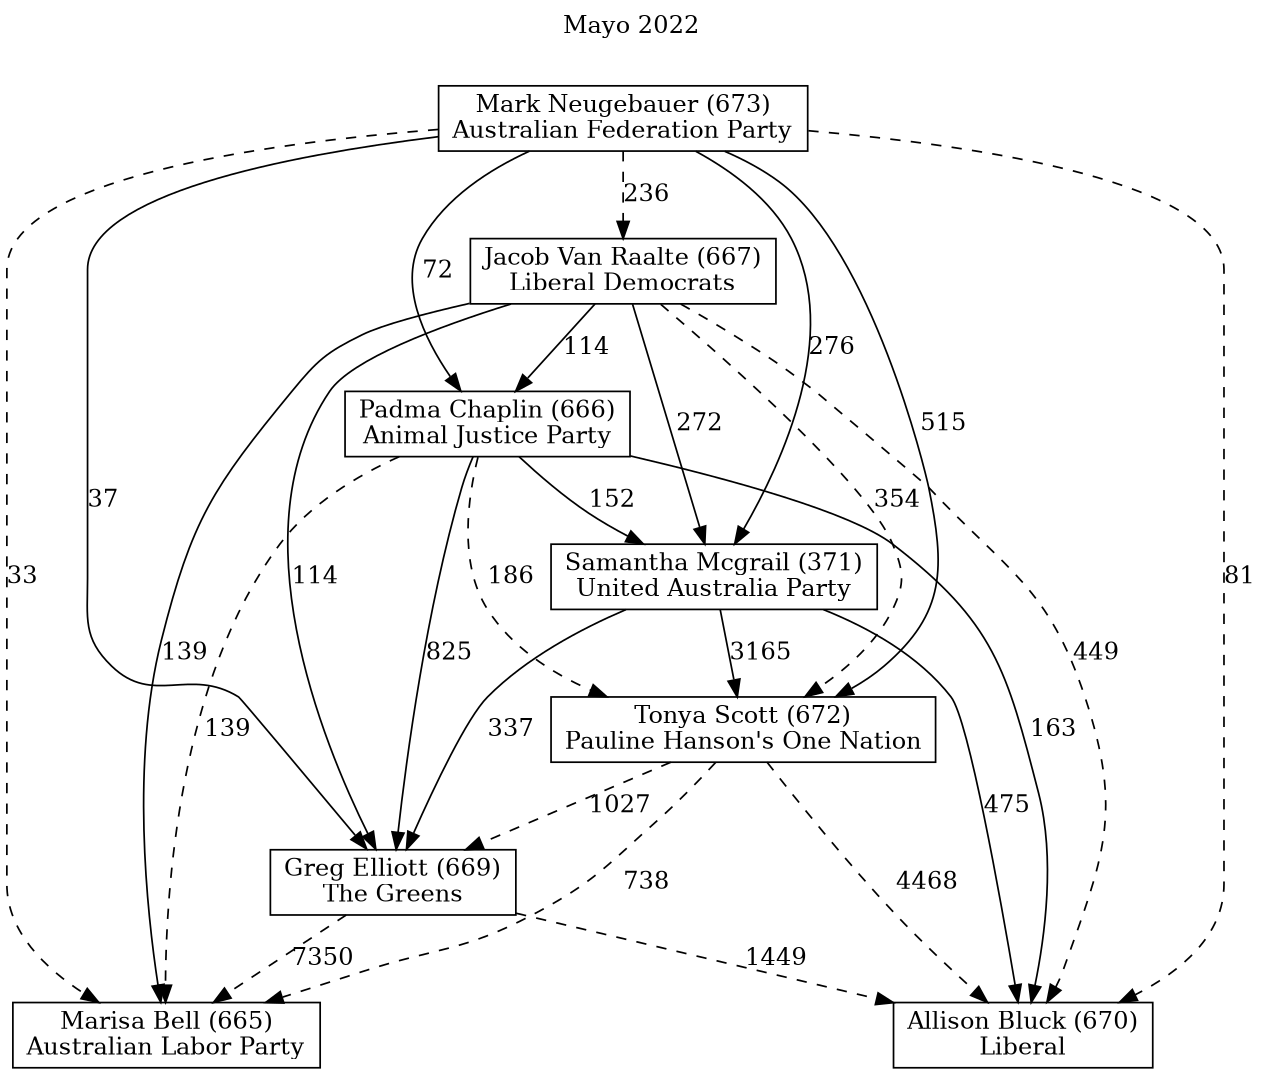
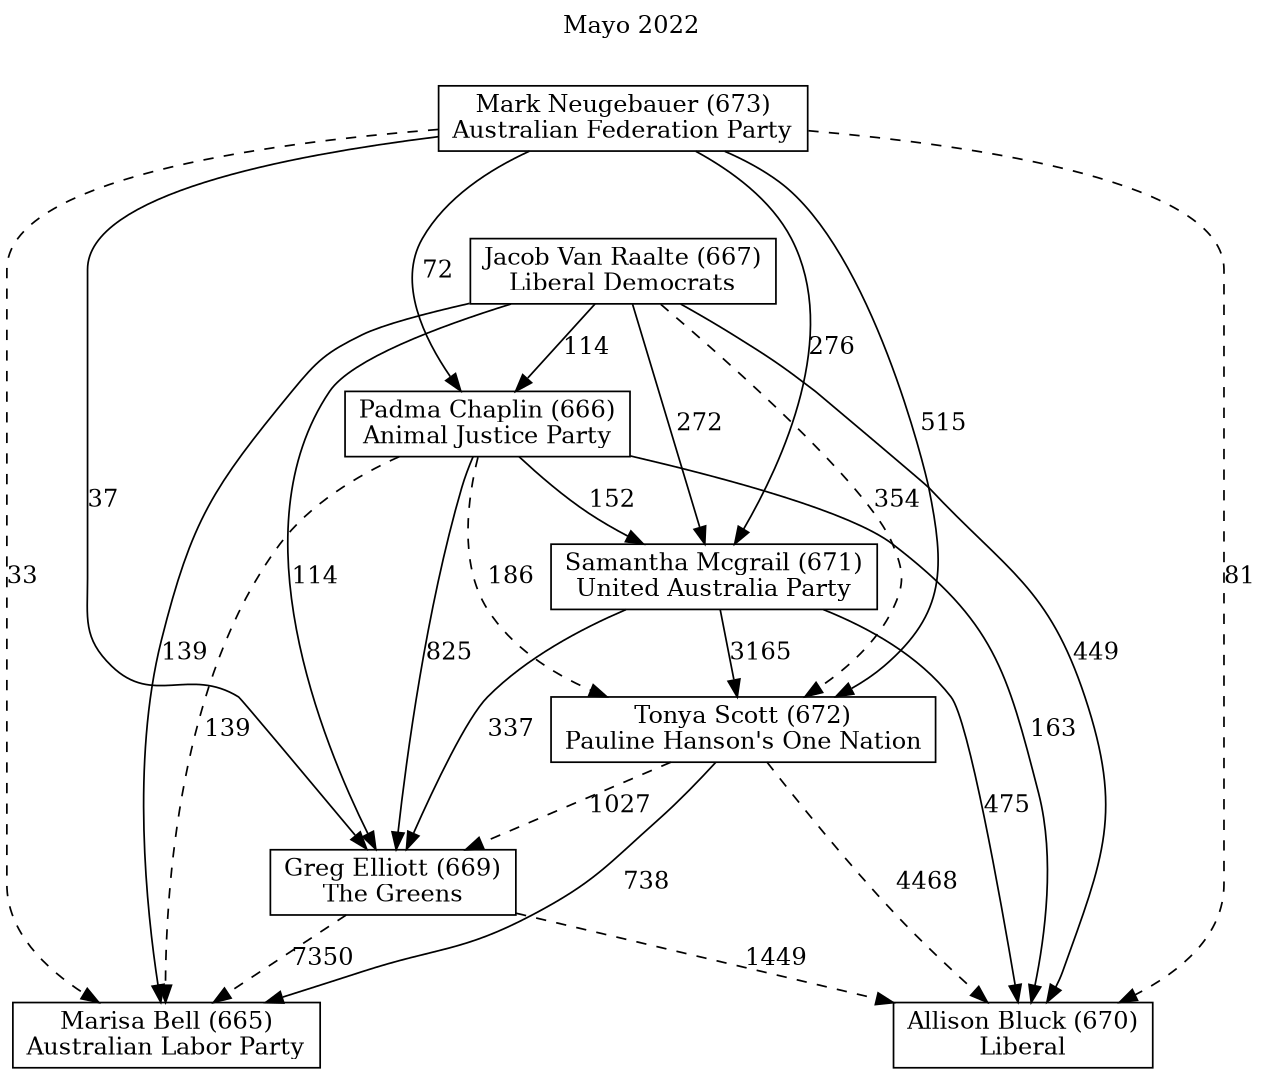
(623, 186) -> none
(714, 577) -> (714, 577)
(1019, 578) -> (1019, 578)
(510, 926) -> (510, 926)
